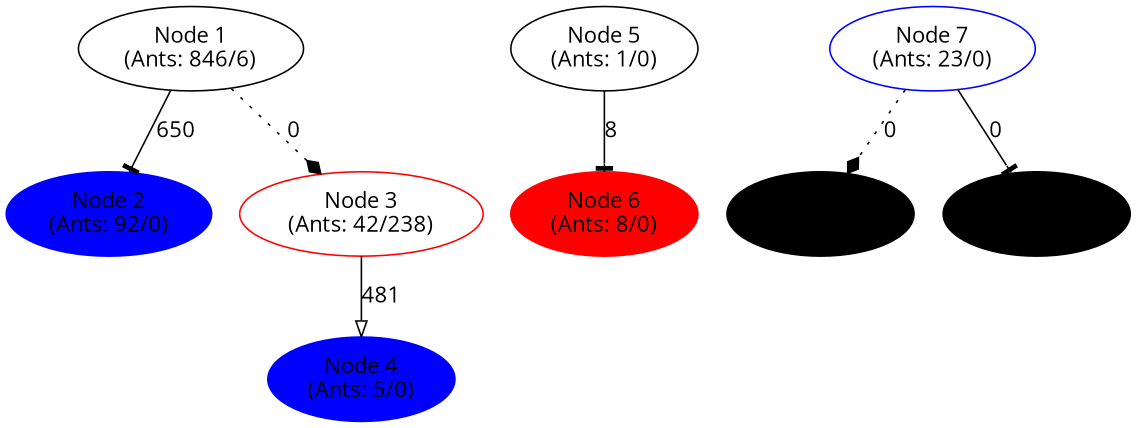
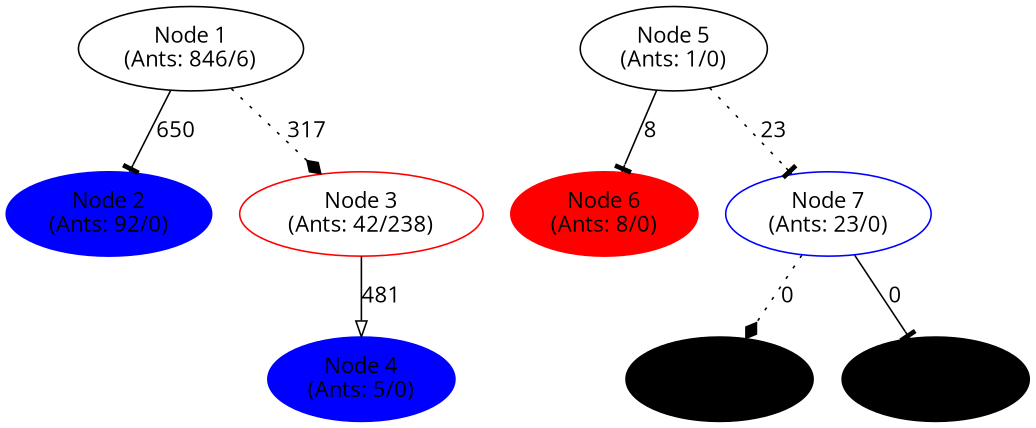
none -> (748, 128)
(294, 131) -> (307, 131)
